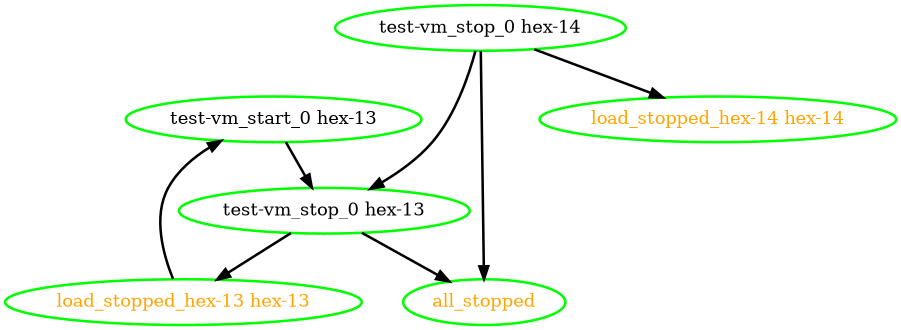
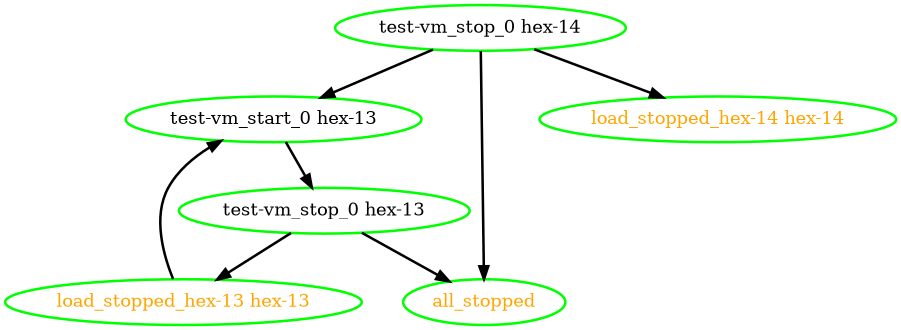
(443, 127) -> (383, 71)
